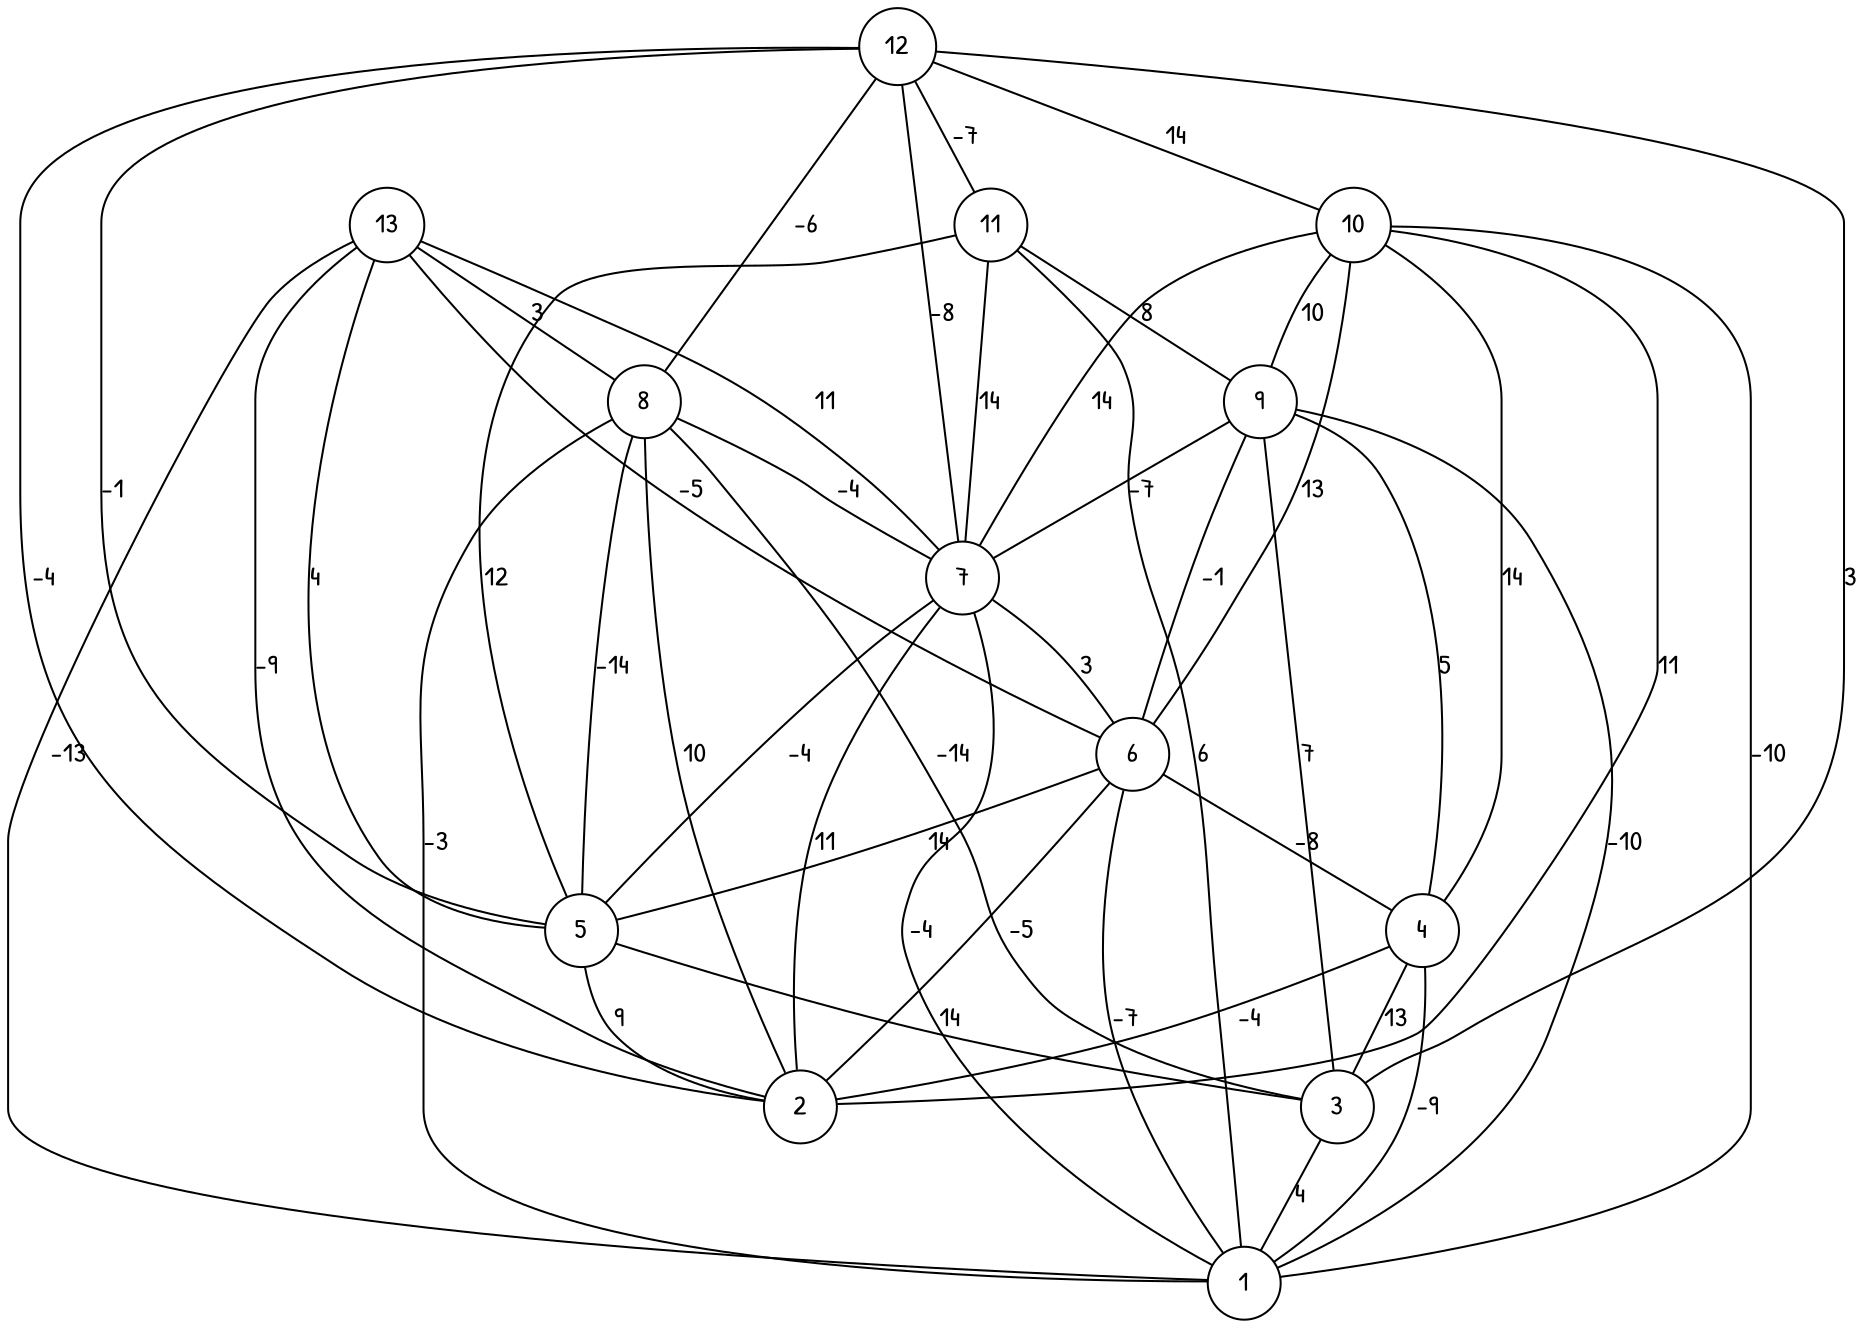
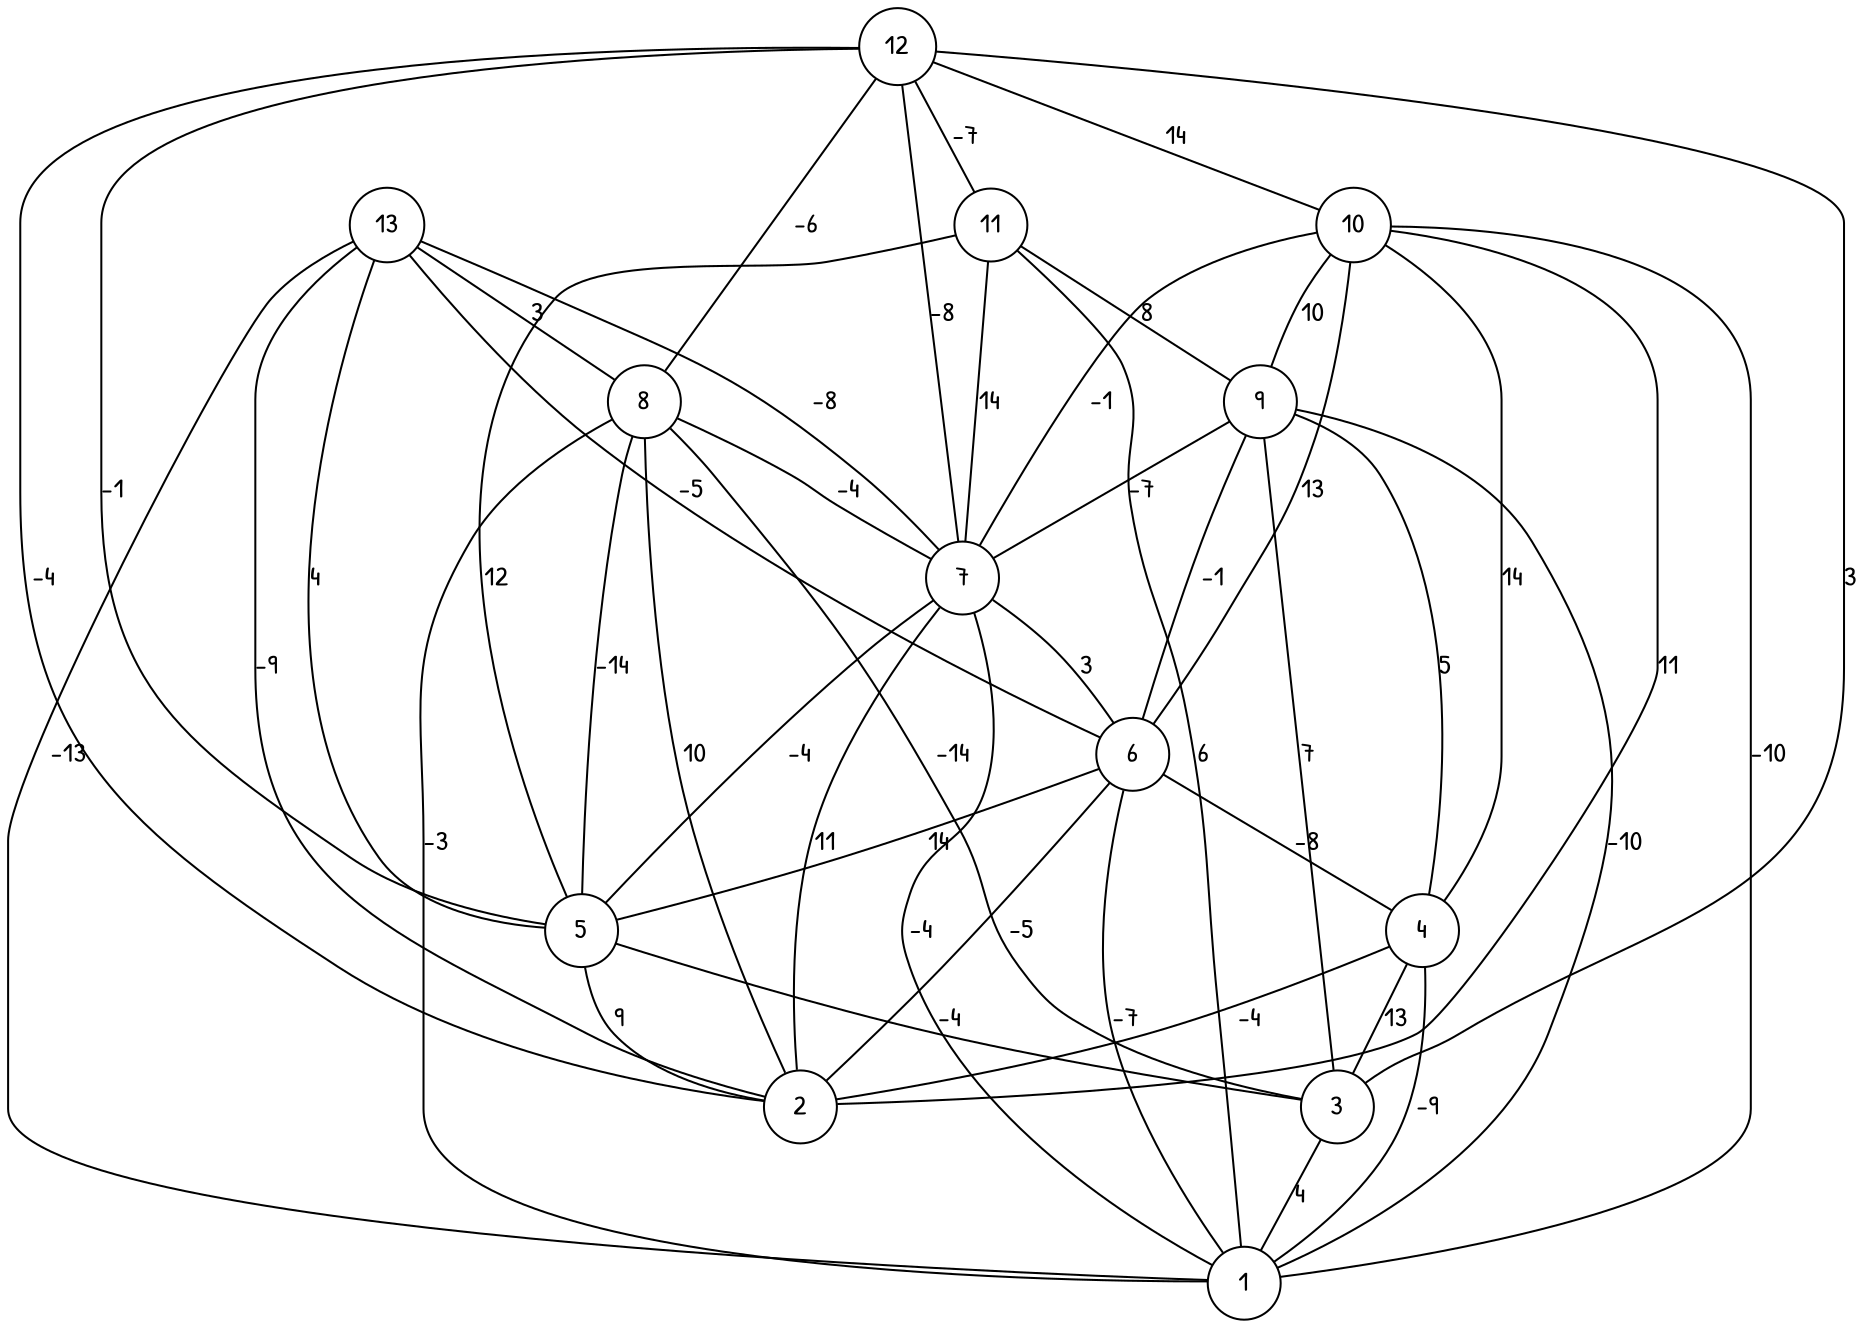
(826, 402) -> (826, 402)
(1102, 402) -> (1102, 402)
(950, 1019) -> (950, 1019)
